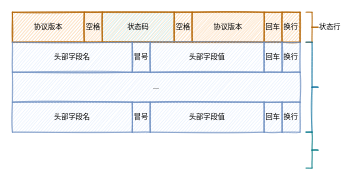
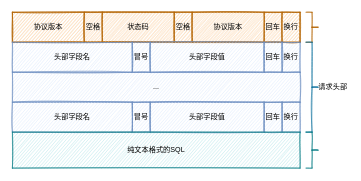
(138, 27) -> (138, 27)
(330, 27) -> none
none -> (333, 87)
none -> (156, 150)
